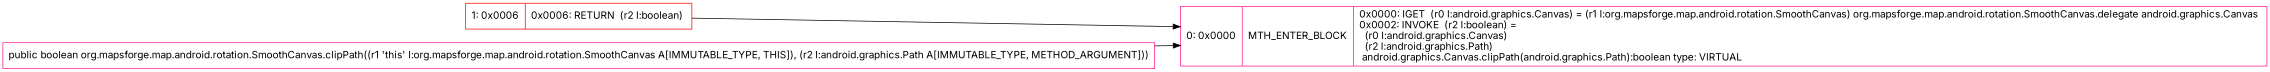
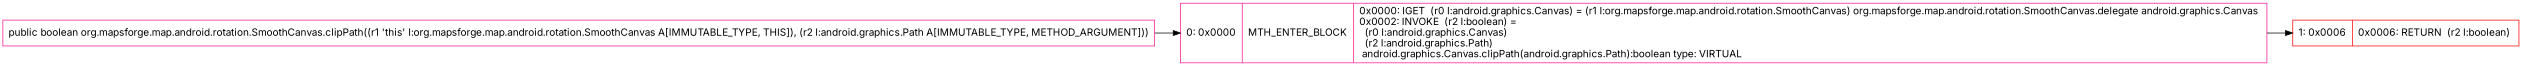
(932, 22) -> (2276, 33)
